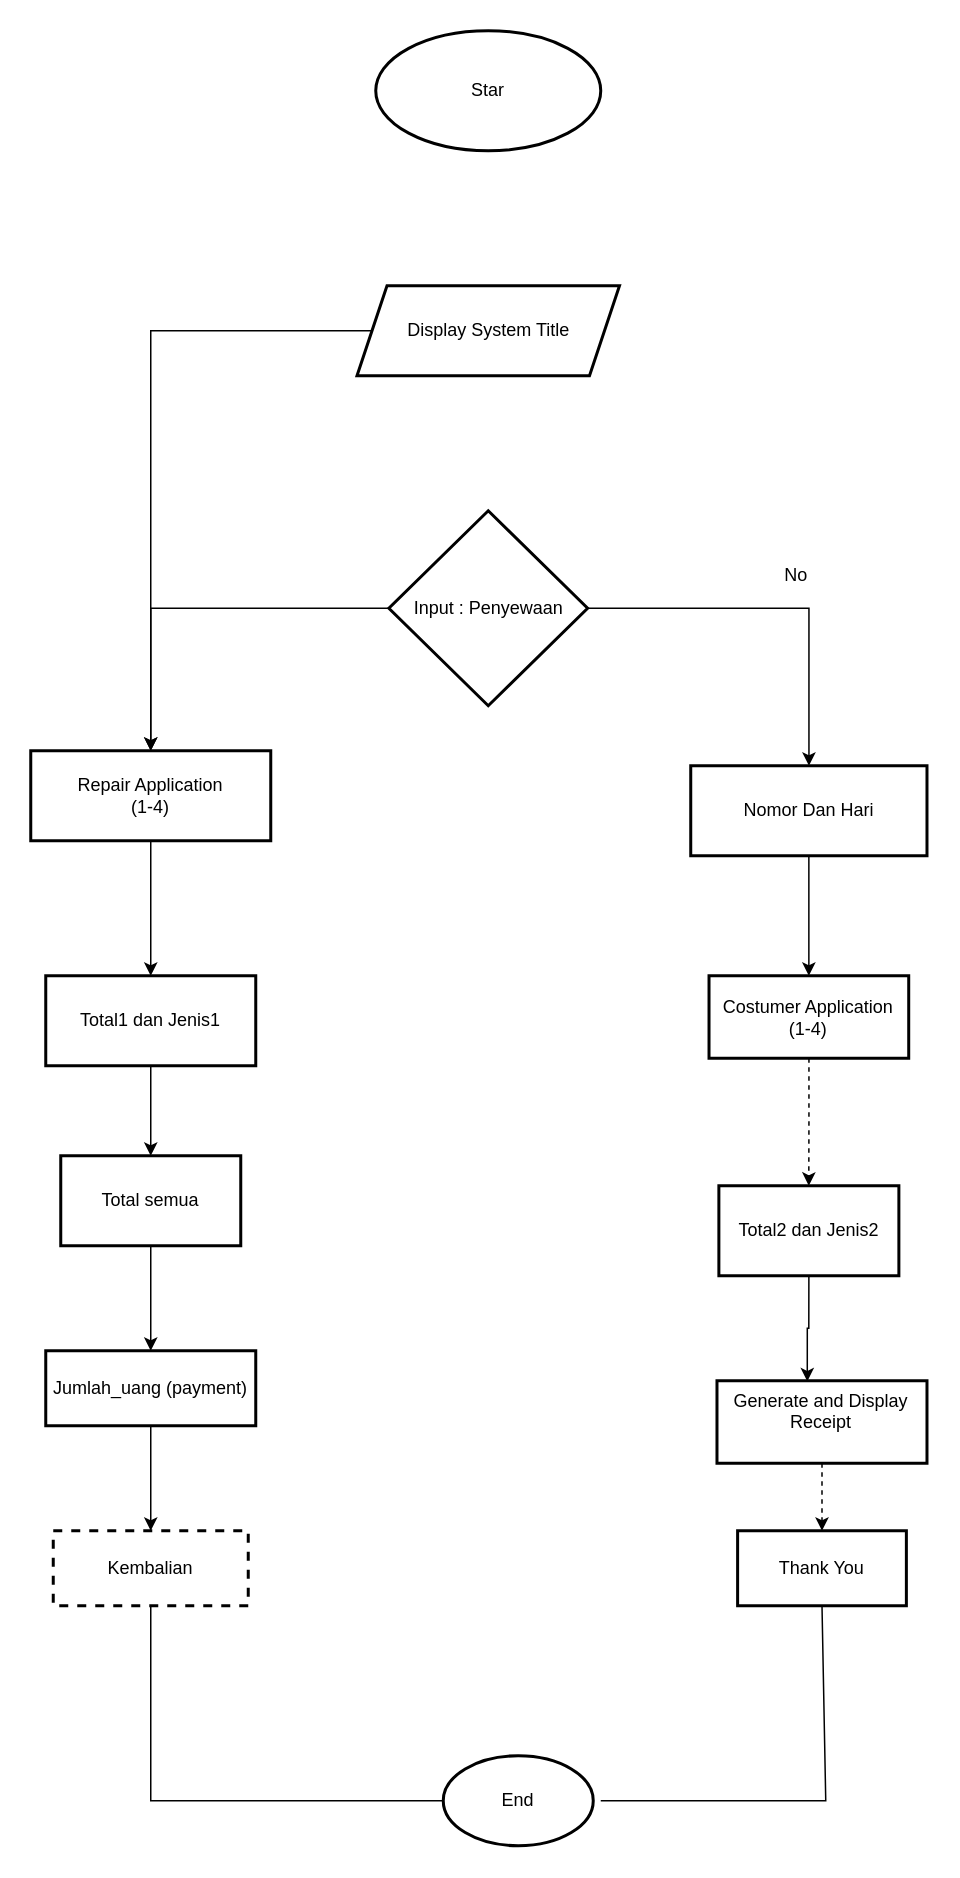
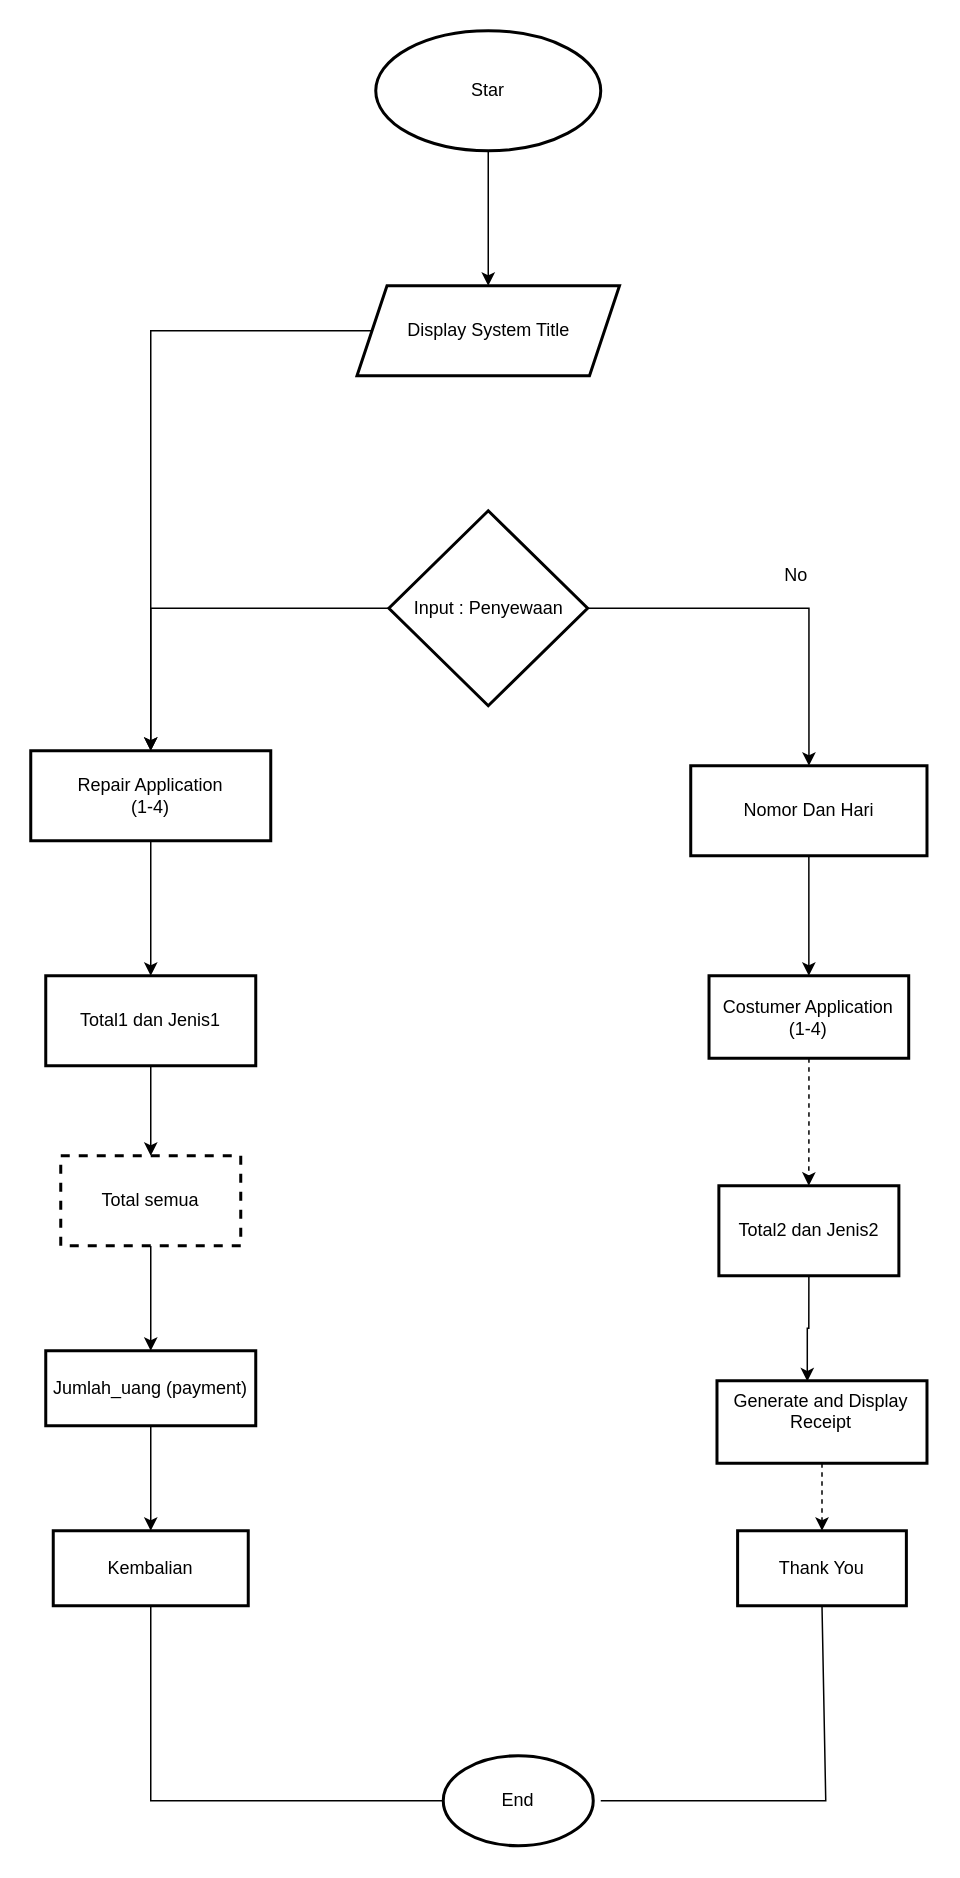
none -> (488, 213)
(151, 1201) -> (151, 1201)
(151, 1568) -> (151, 1568)
